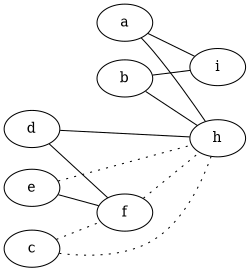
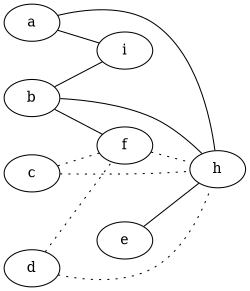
(125, 134) -> (155, 267)
(125, 163) -> (171, 205)
(77, 170) -> (78, 207)
(78, 200) -> (79, 122)
